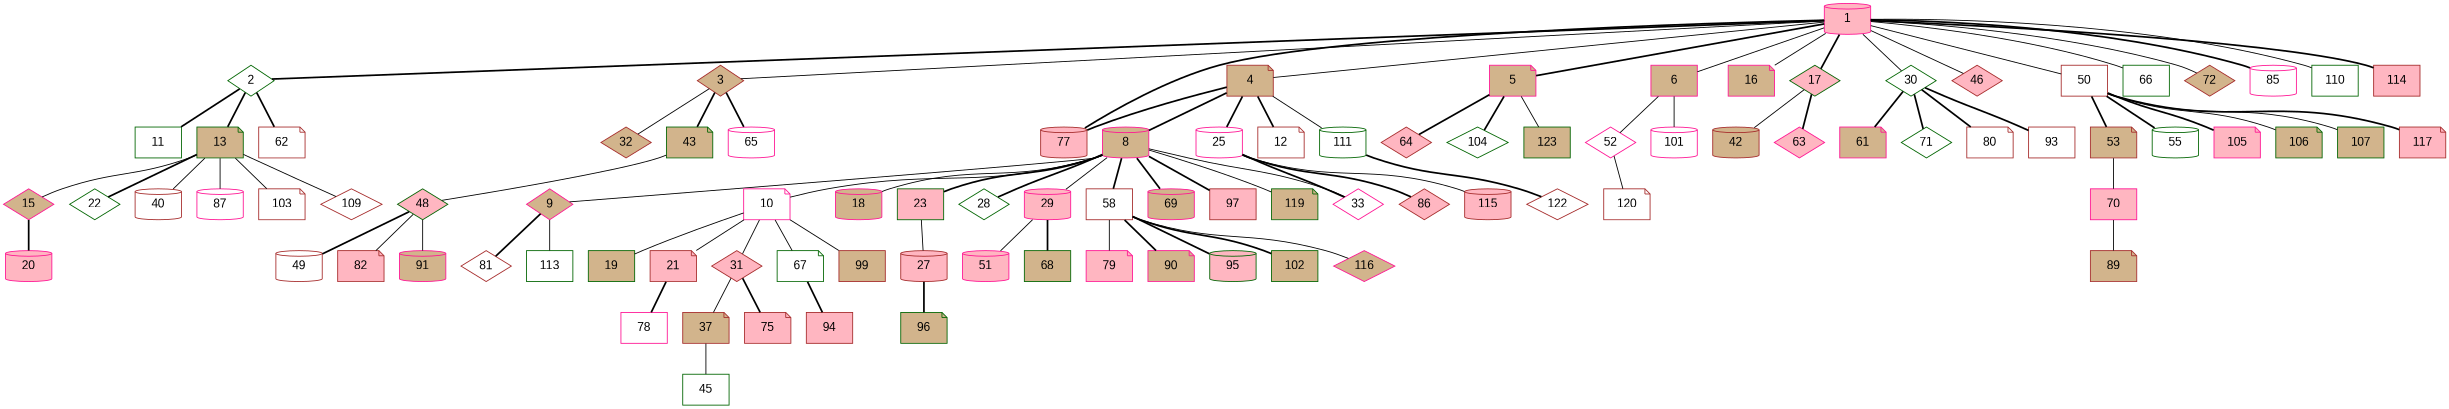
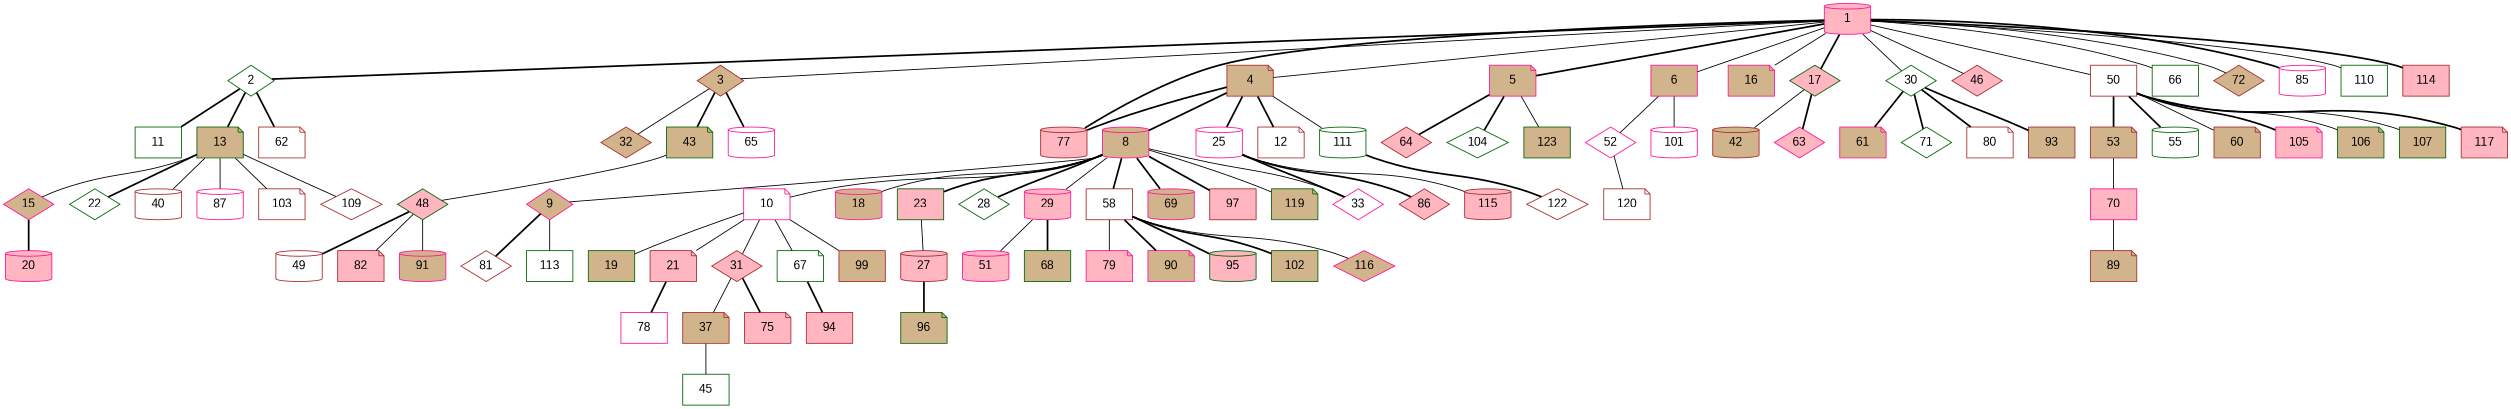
(2052, 142) -> (2052, 142)
none -> (2237, 142)
